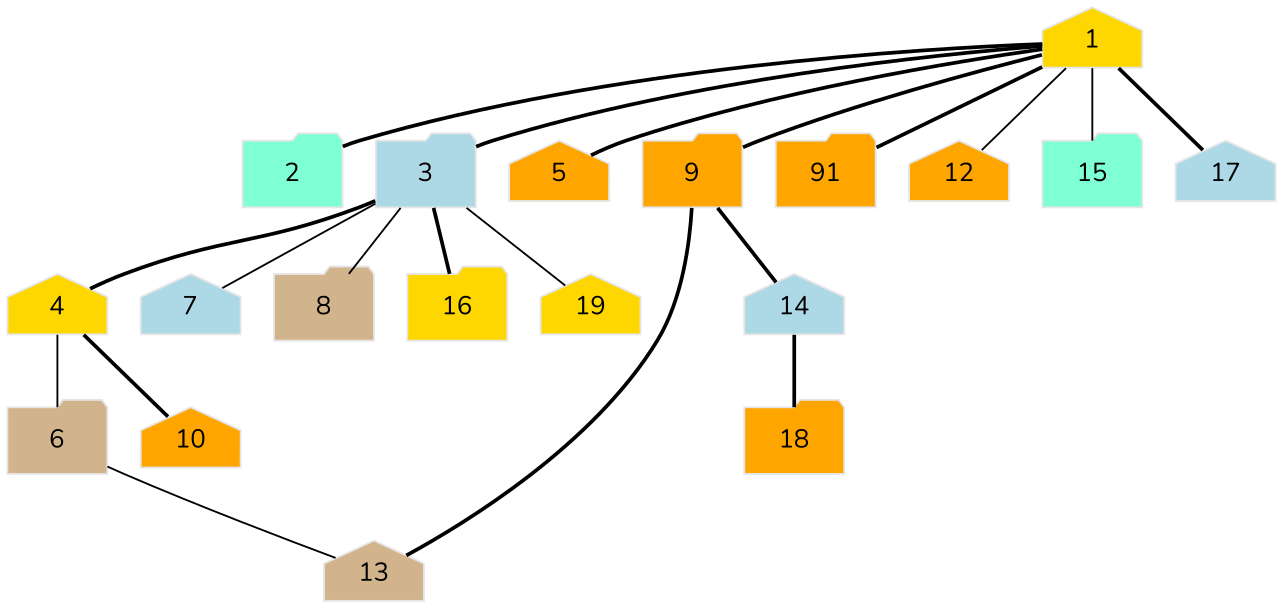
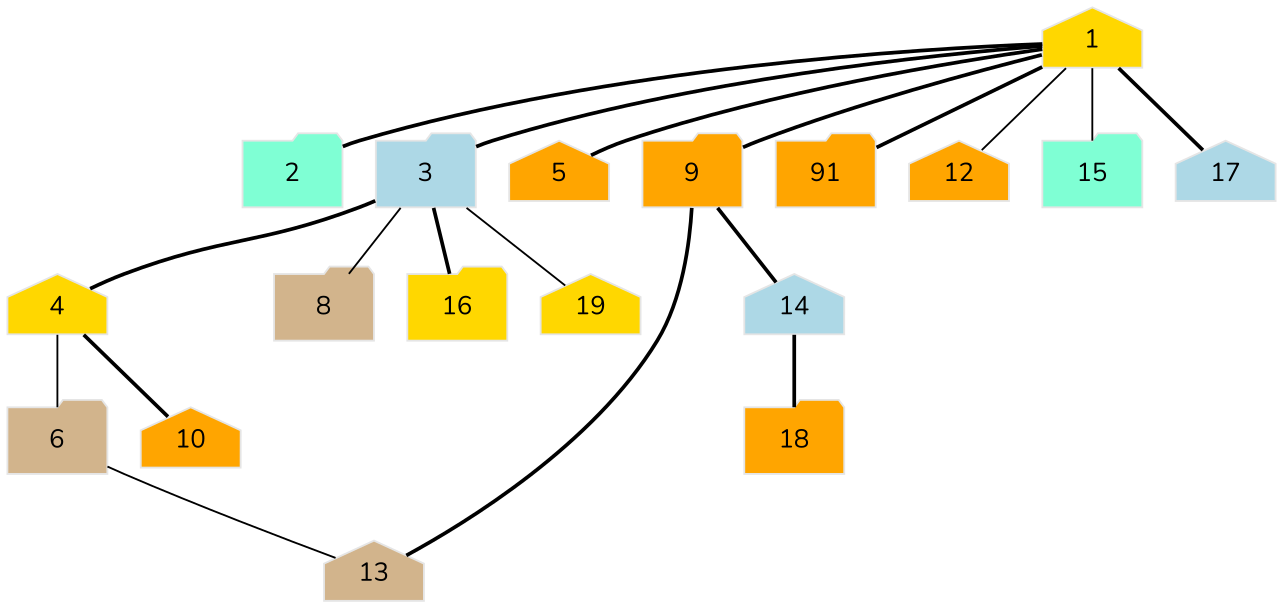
(191, 307) -> none
